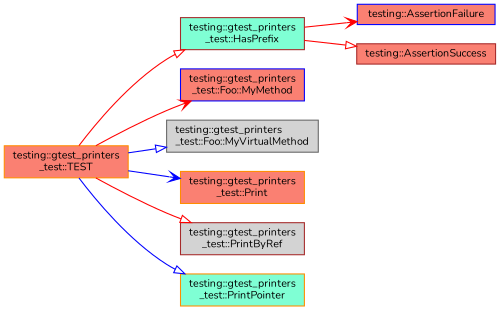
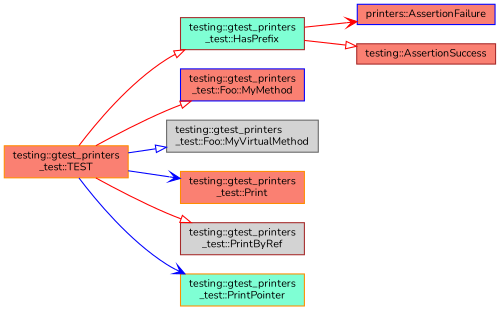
(426, 14) -> (426, 14)
(138, 124) -> (138, 124)
(123, 228) -> (123, 228)
